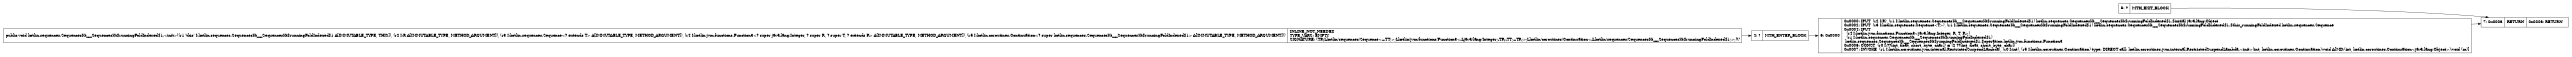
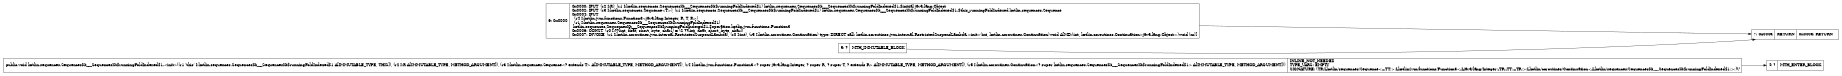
(2150, 8) -> (878, 48)
(1812, 36) -> none
